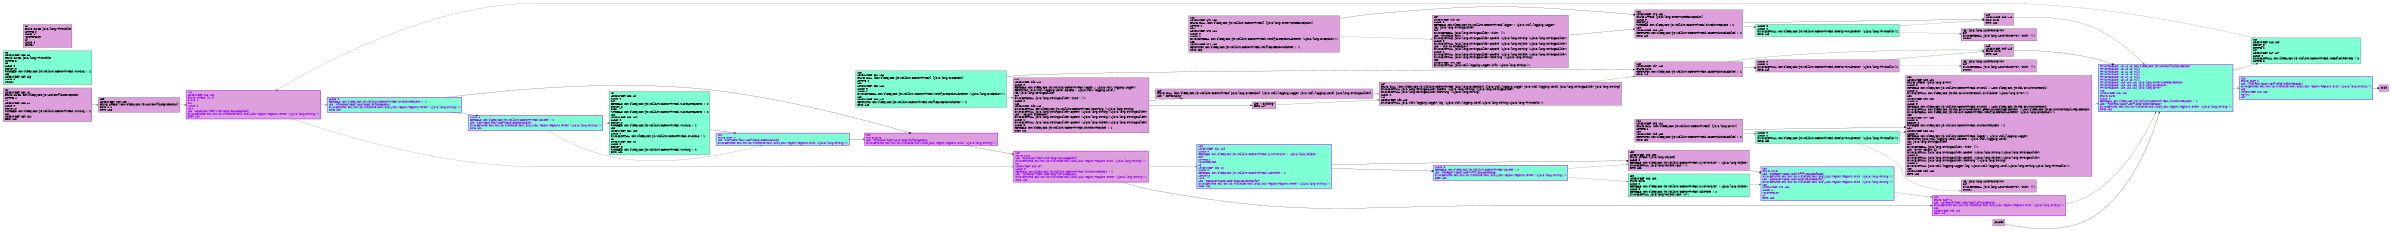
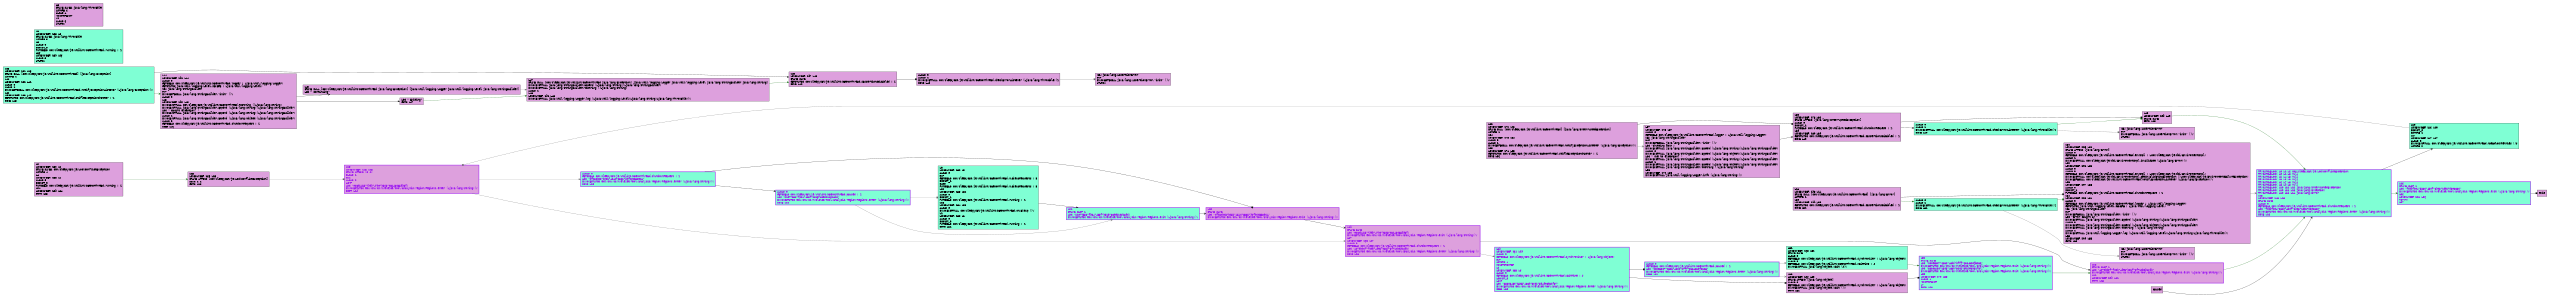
(1999, 19) -> (2157, 118)
(1999, 50) -> none
